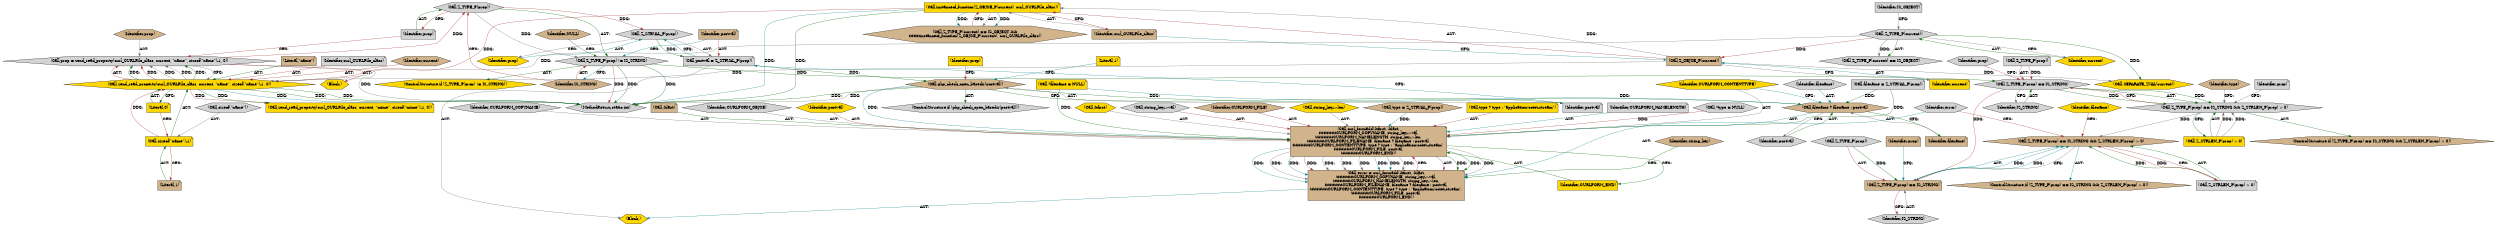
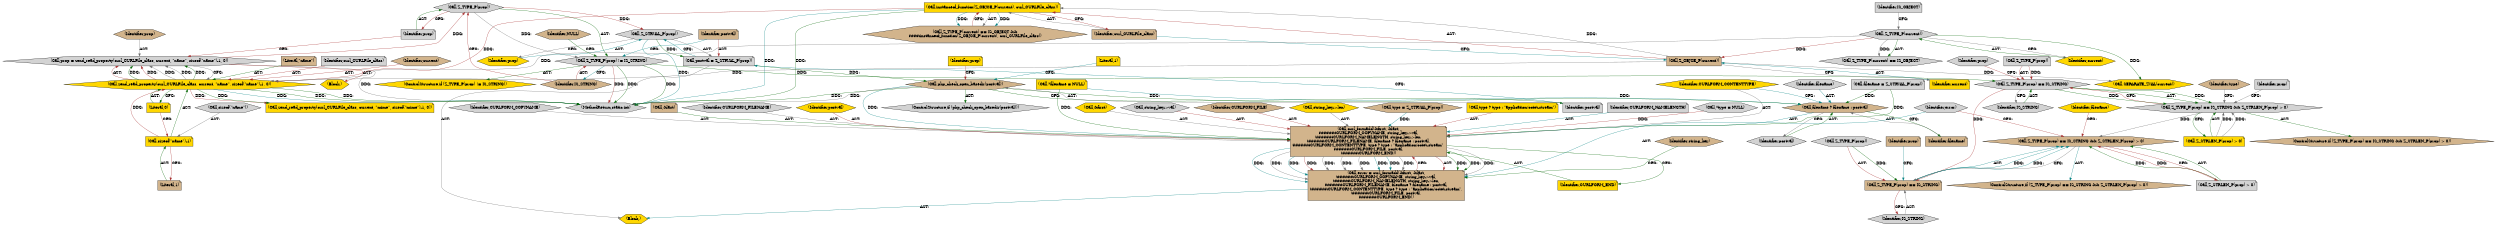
none -> (678, 74)
(737, 108) -> (737, 108)
